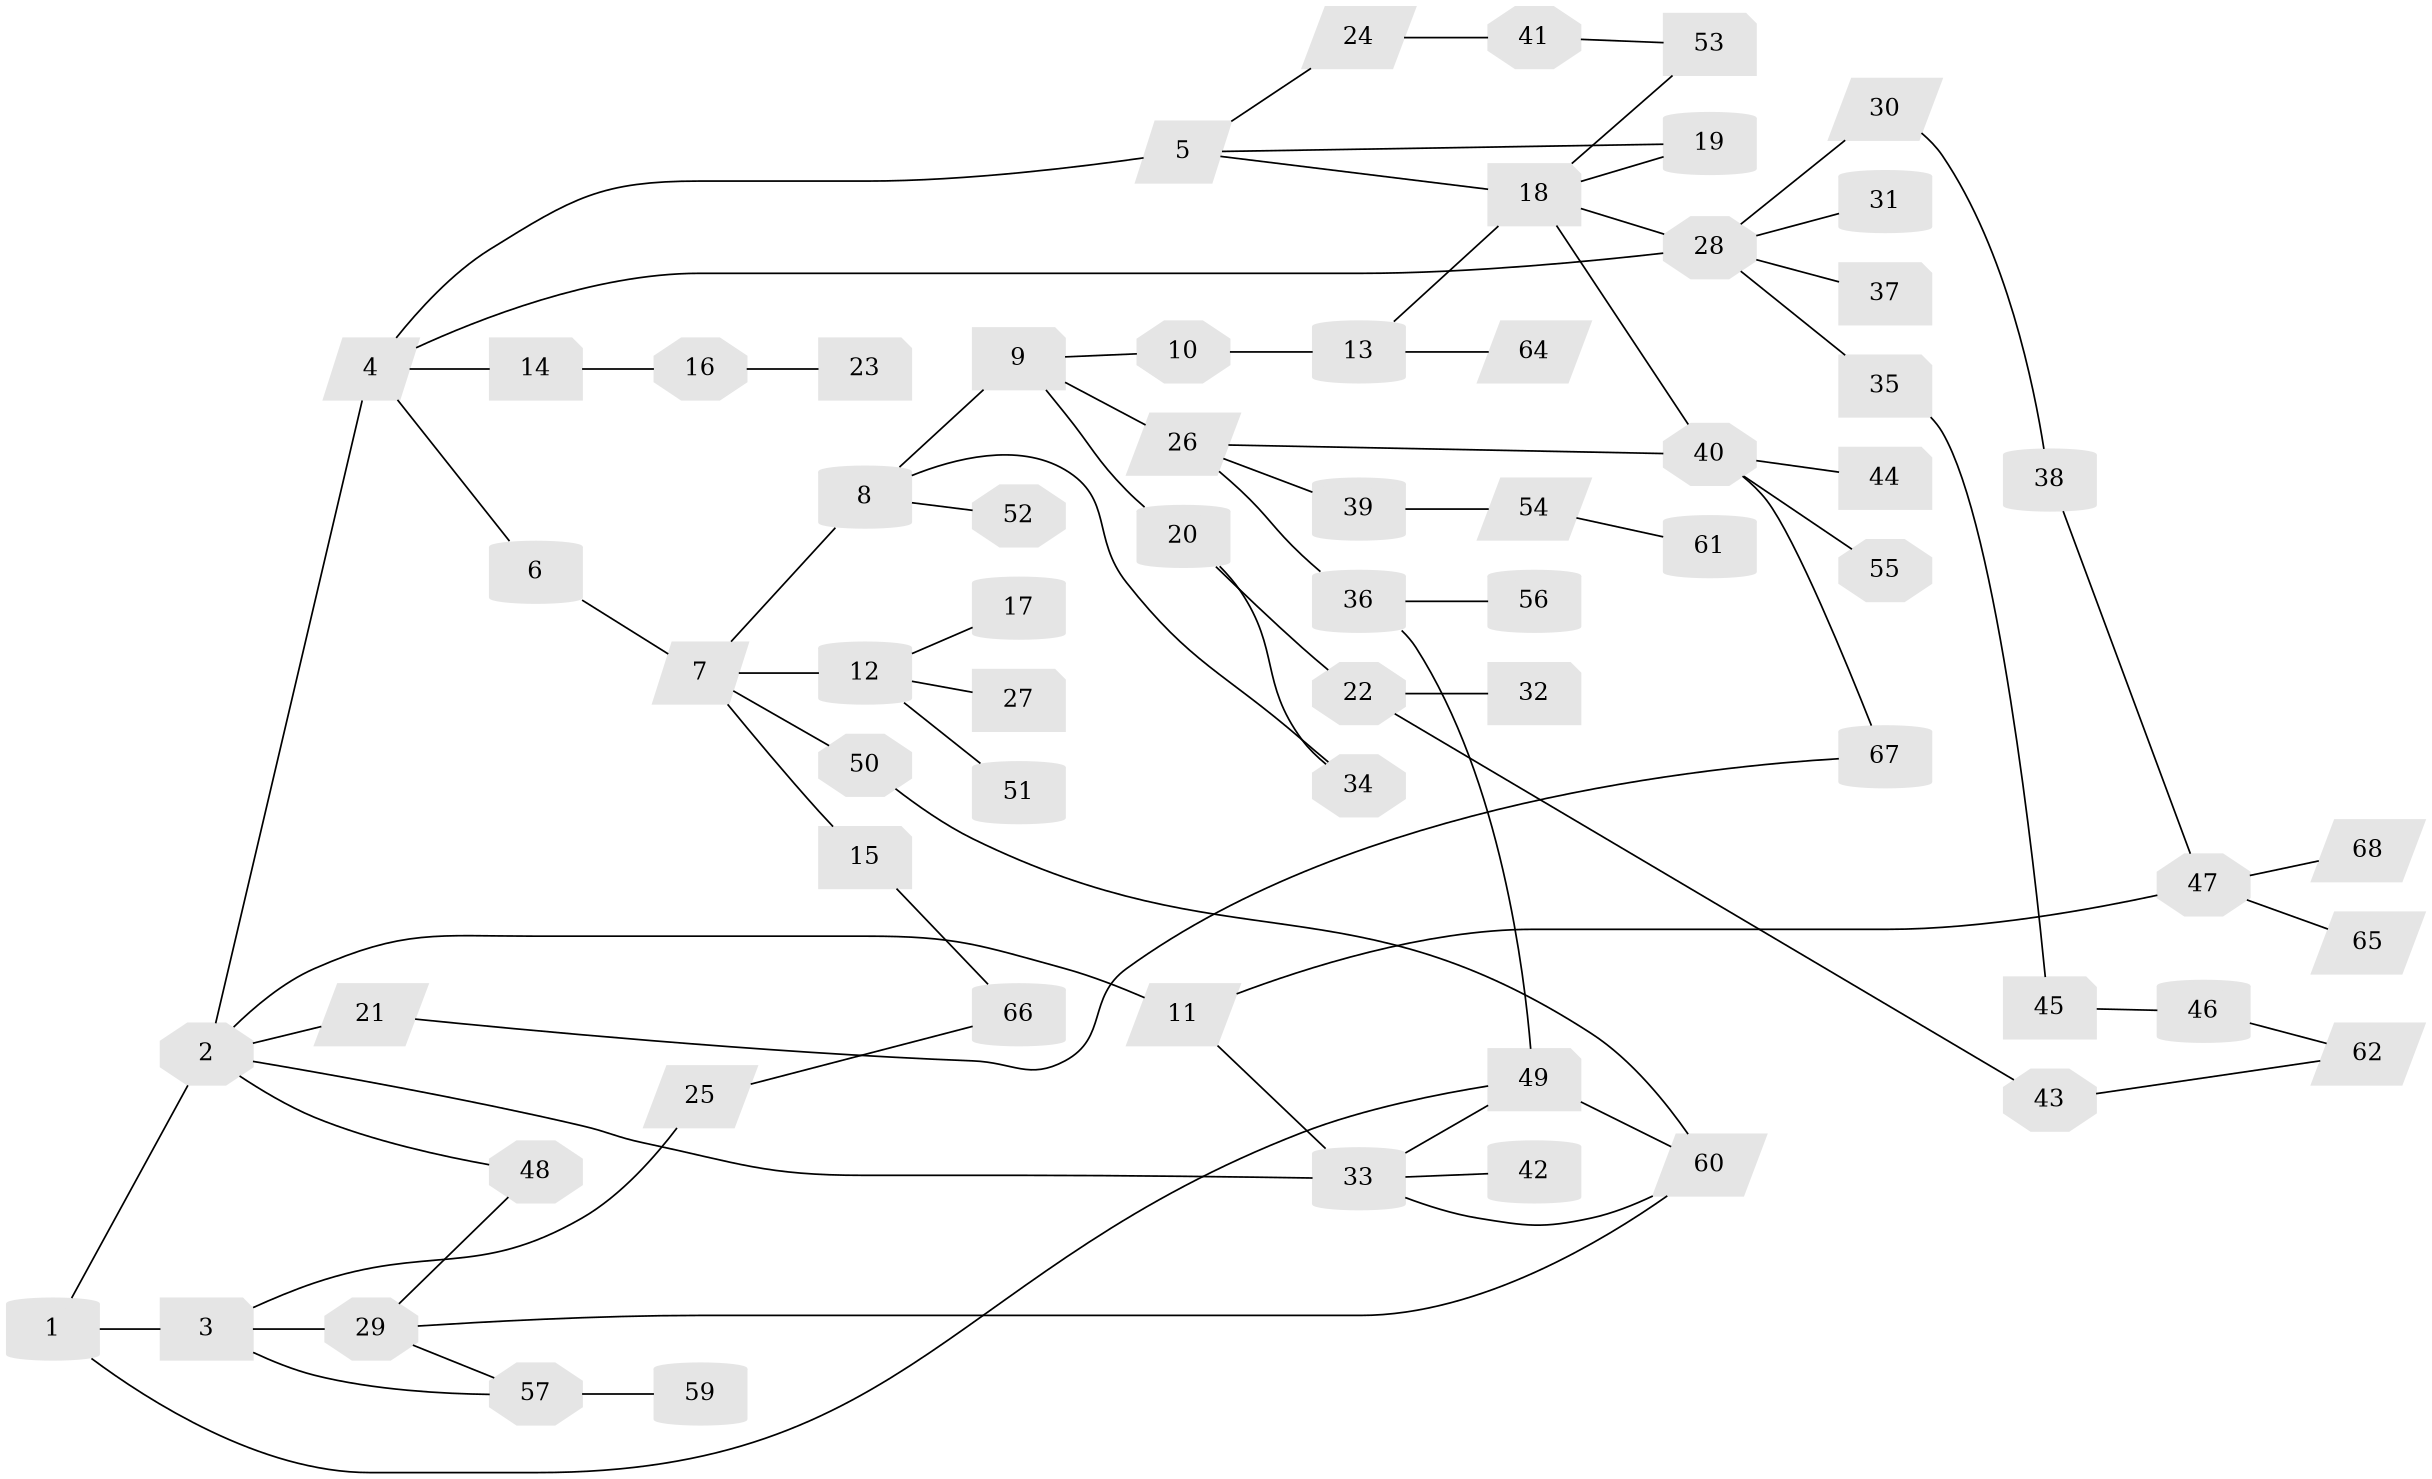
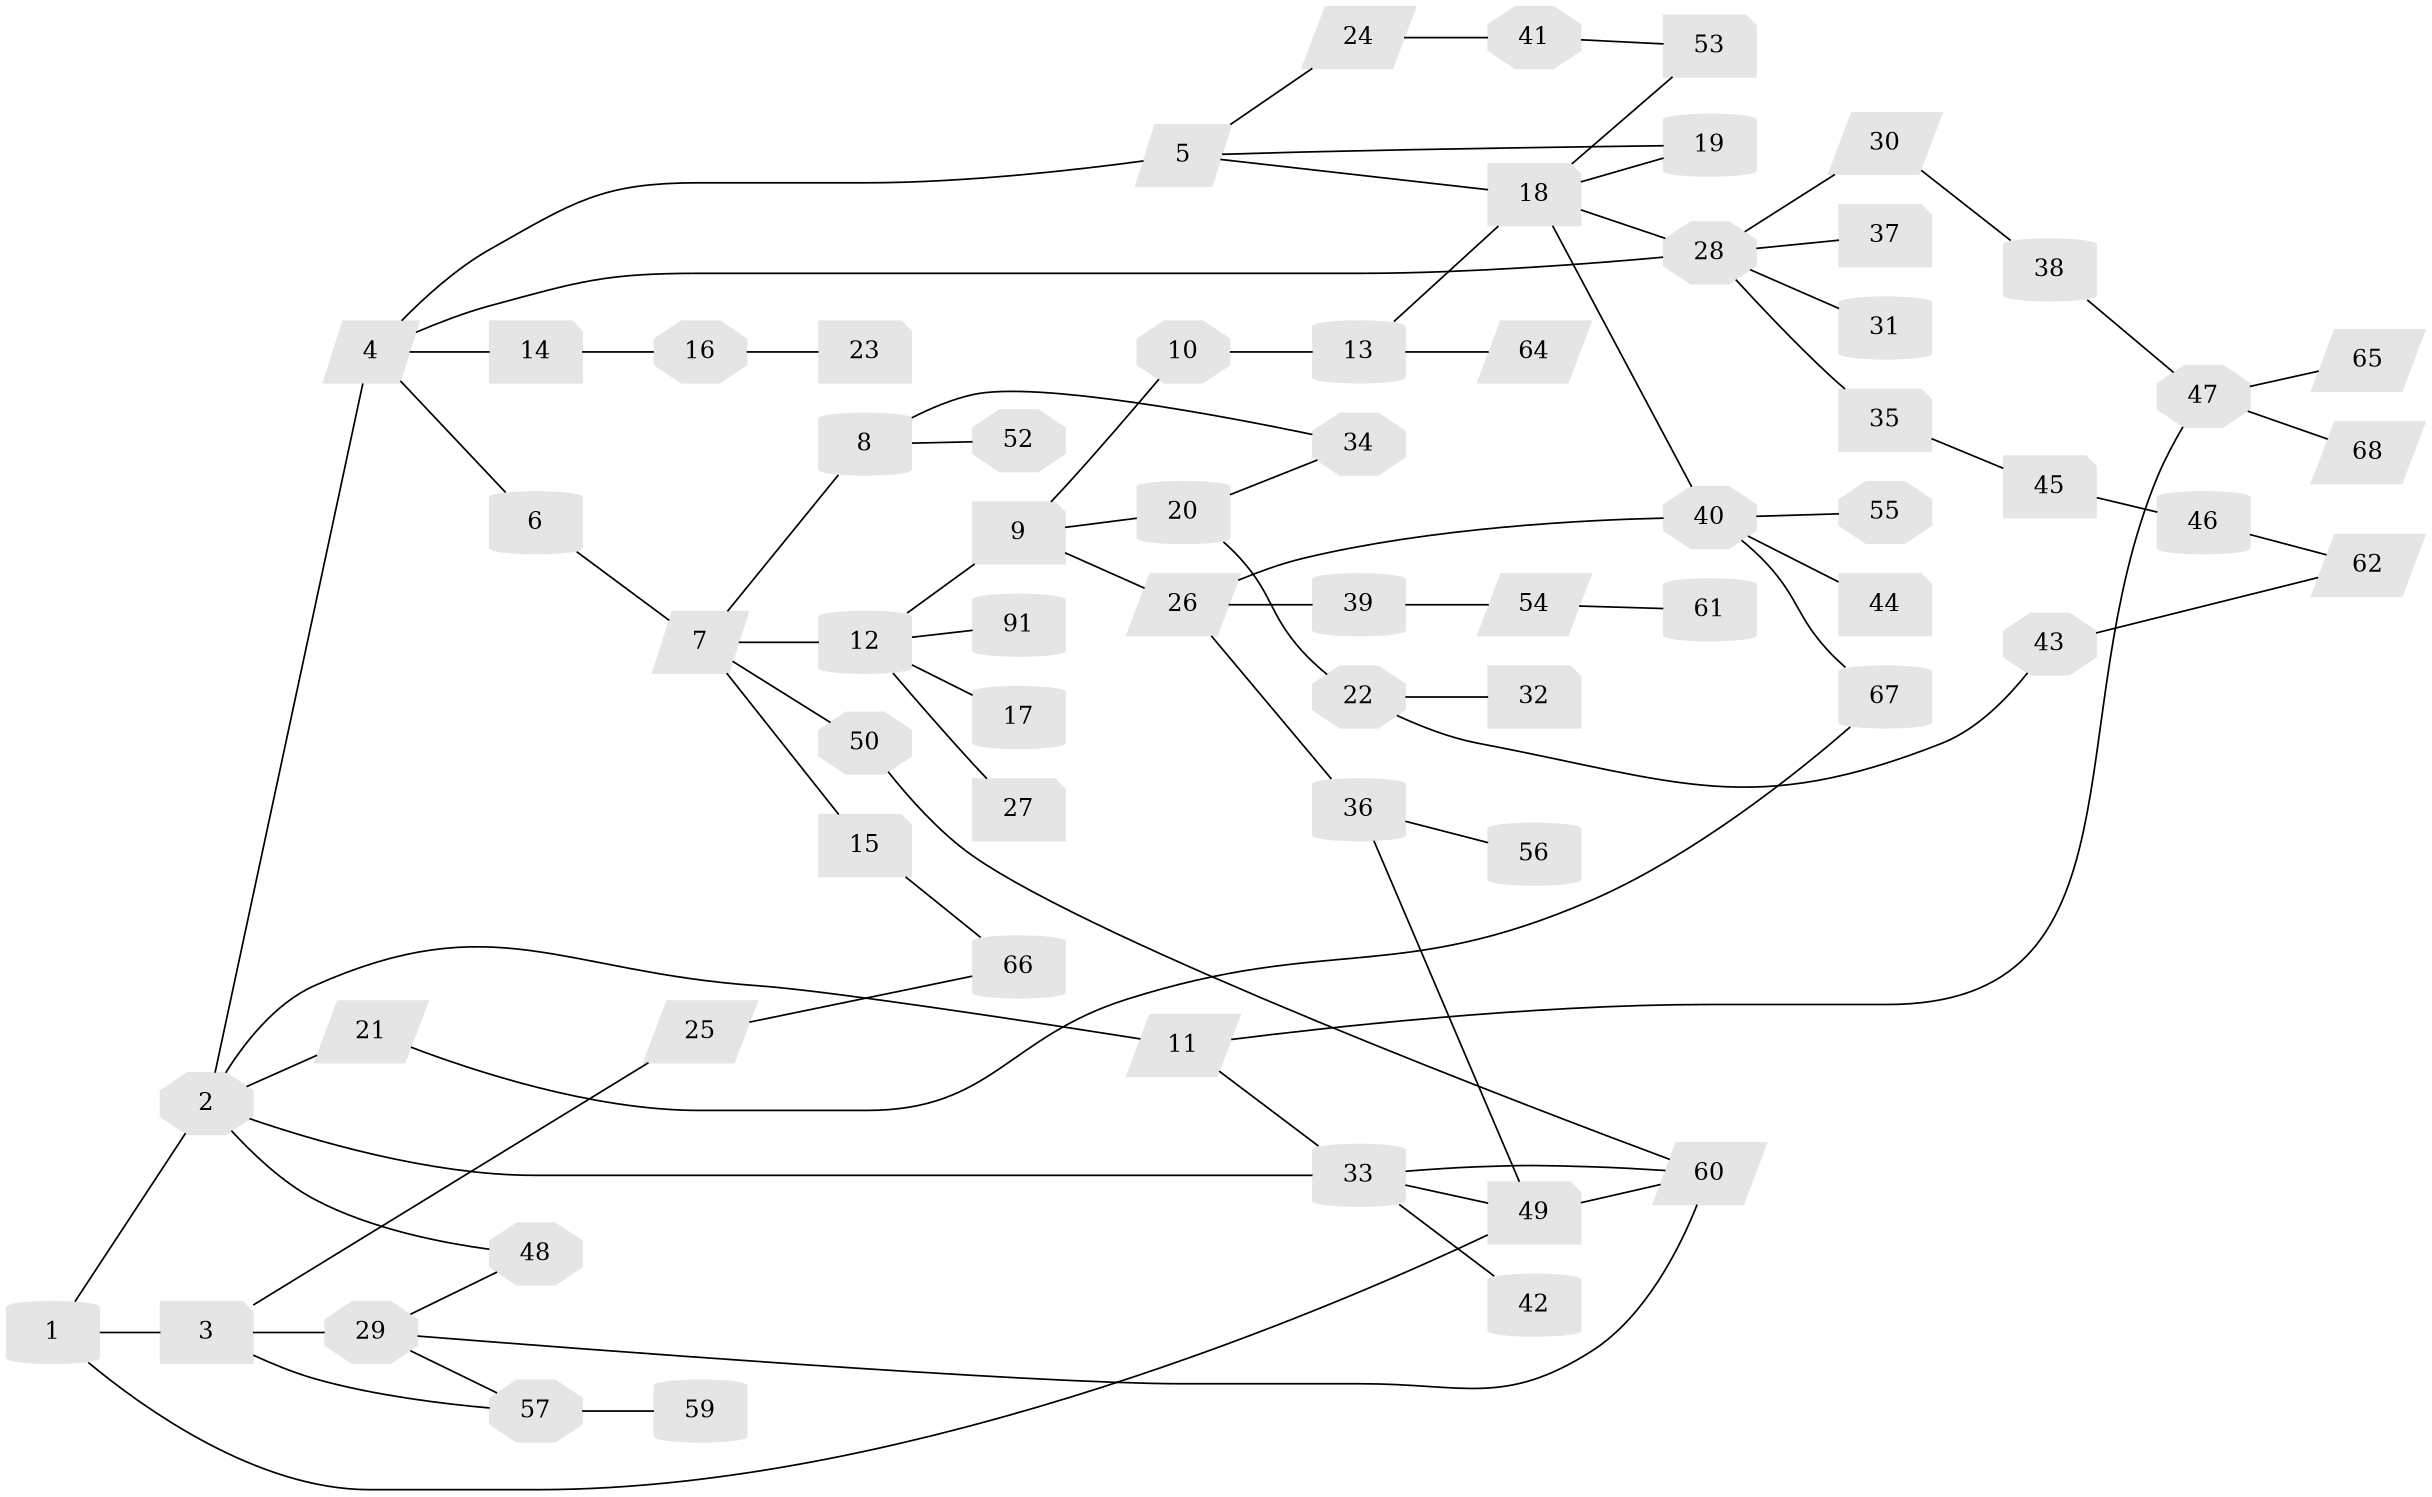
(942, 428) -> (941, 588)
(1019, 793) -> (1019, 625)
